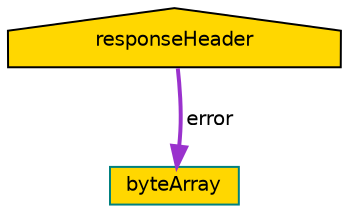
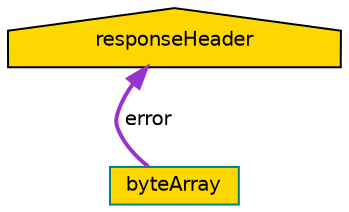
(181, 107) -> (118, 128)
